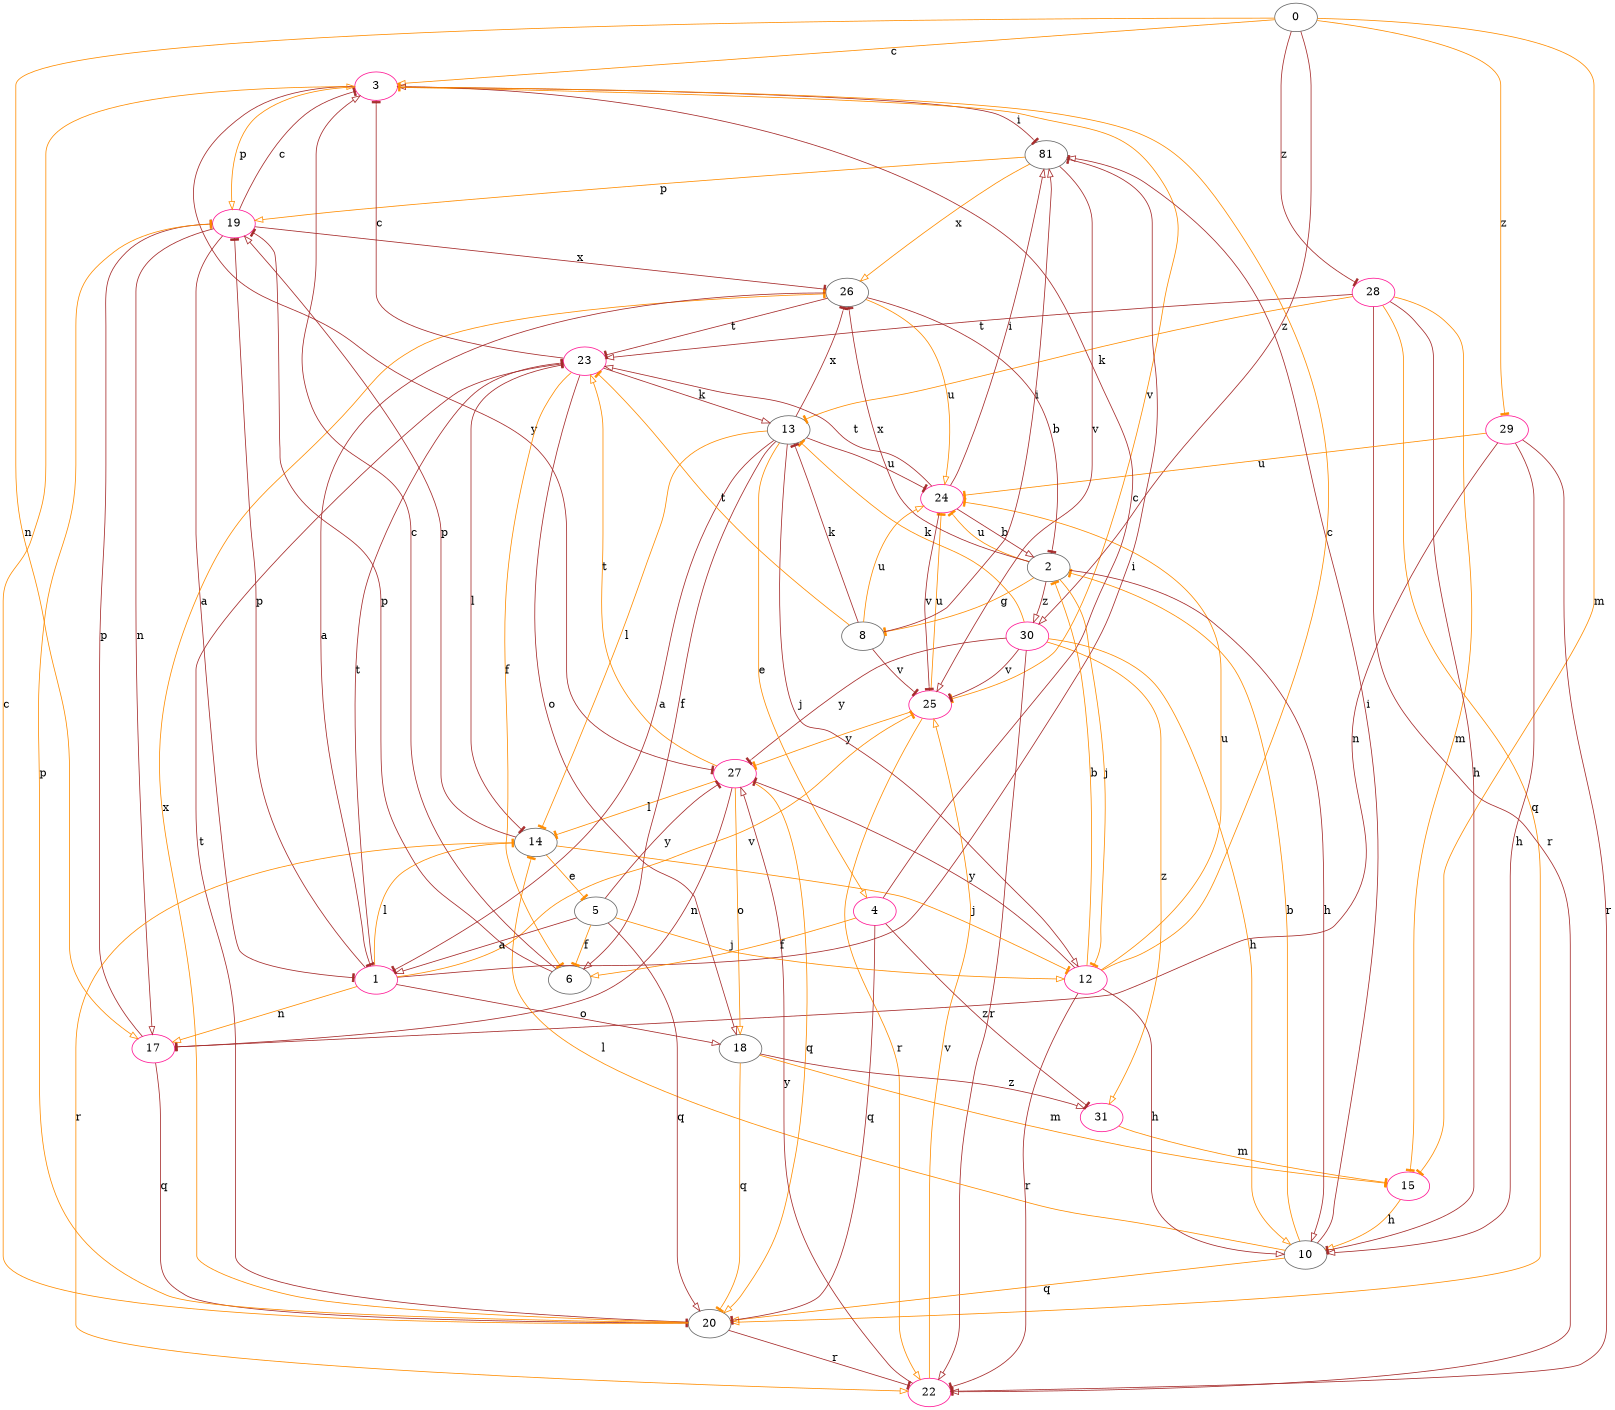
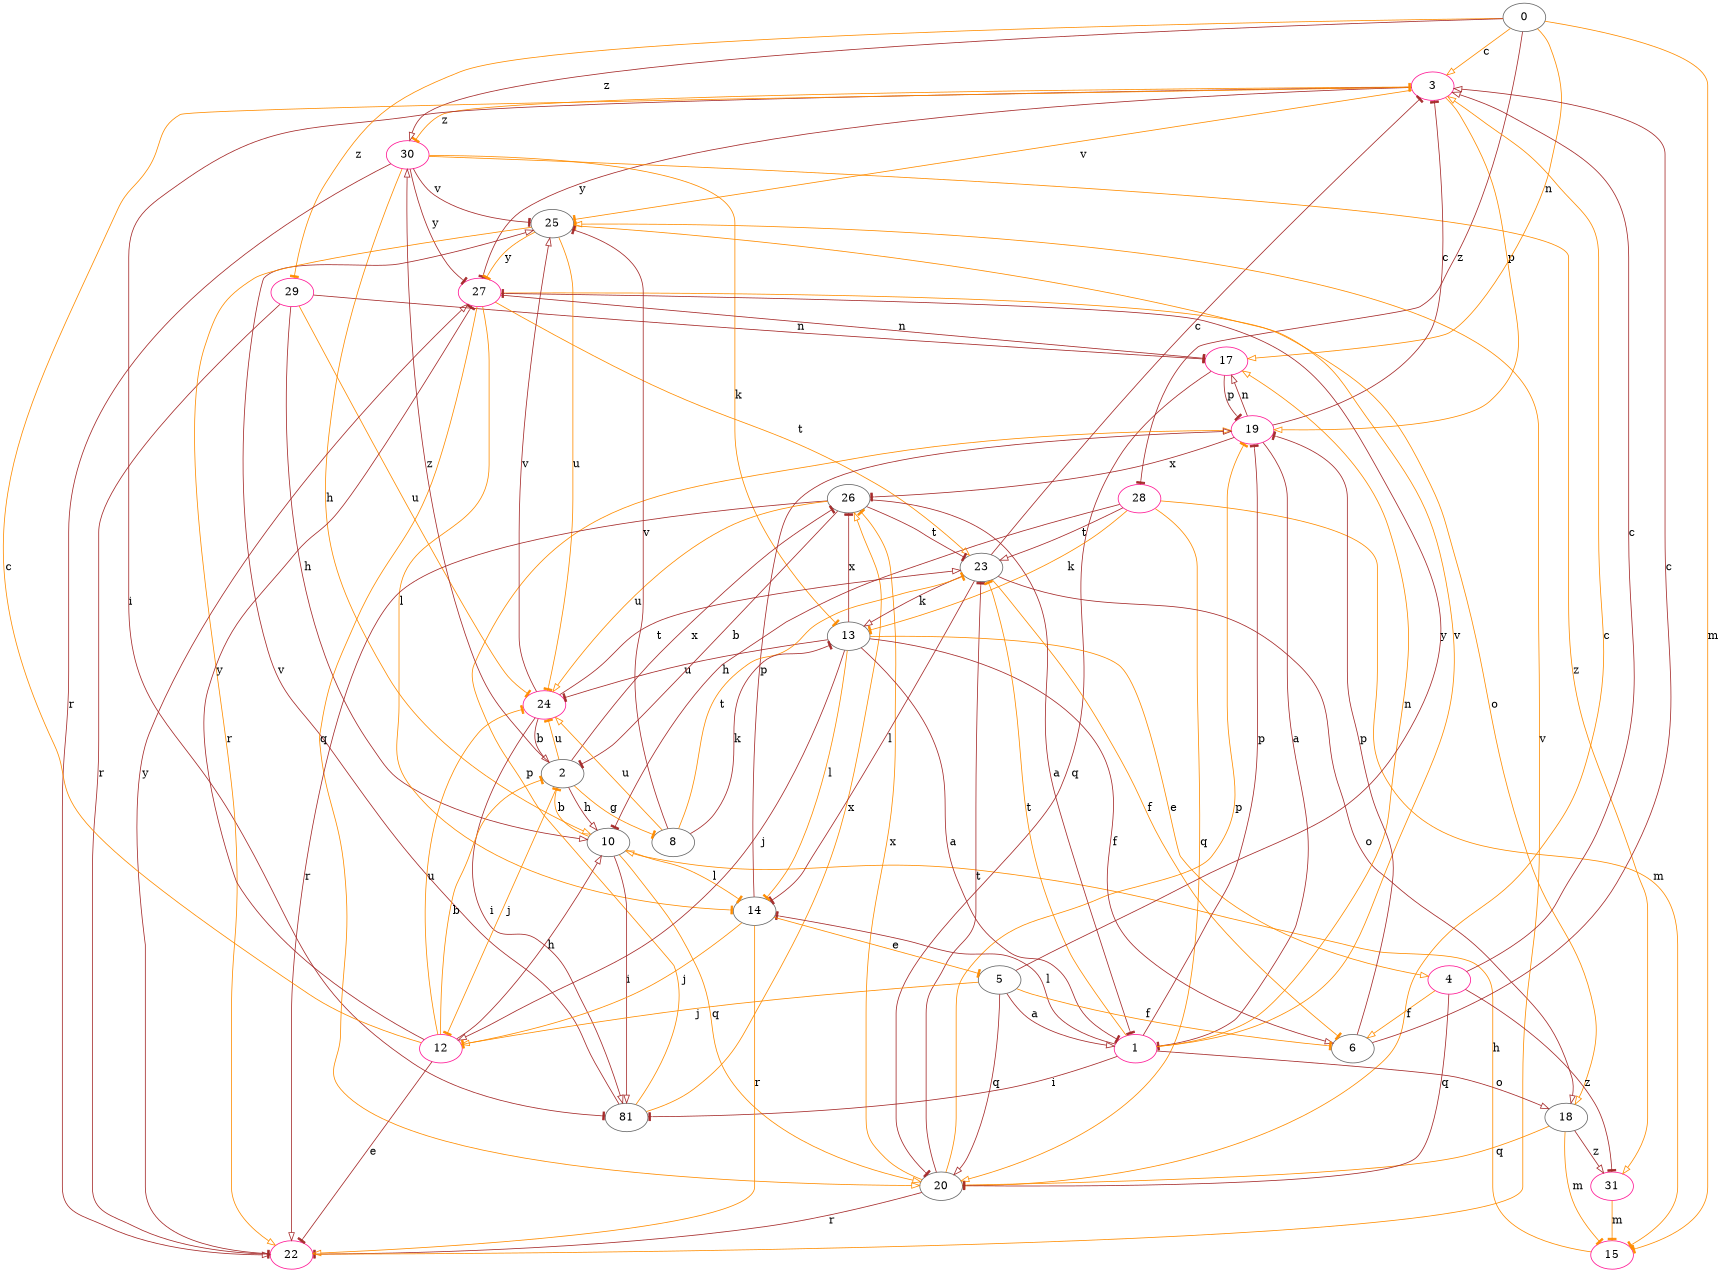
none -> (909, 93)
(585, 361) -> (981, 567)
(1029, 438) -> none
(925, 599) -> (521, 469)
(360, 619) -> (1028, 821)
(930, 705) -> (552, 224)
(408, 869) -> (965, 954)
(1570, 1091) -> (348, 688)
(1028, 1186) -> (373, 1152)
